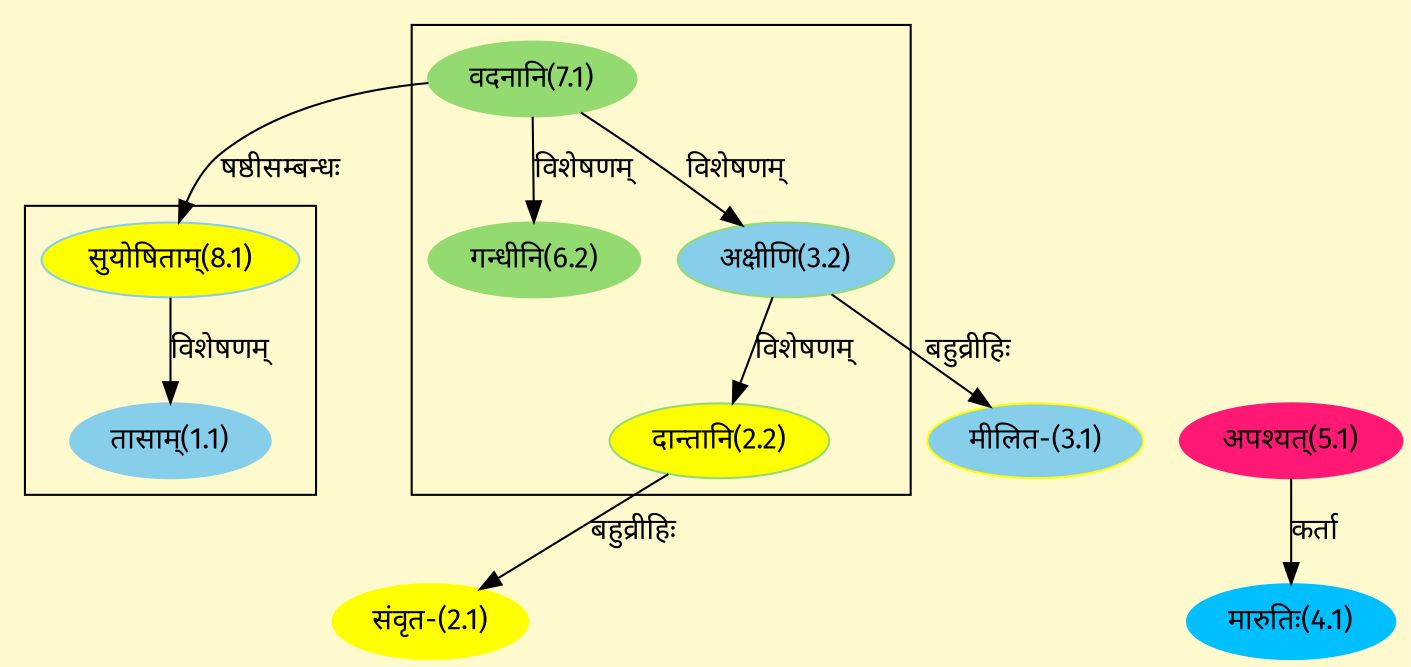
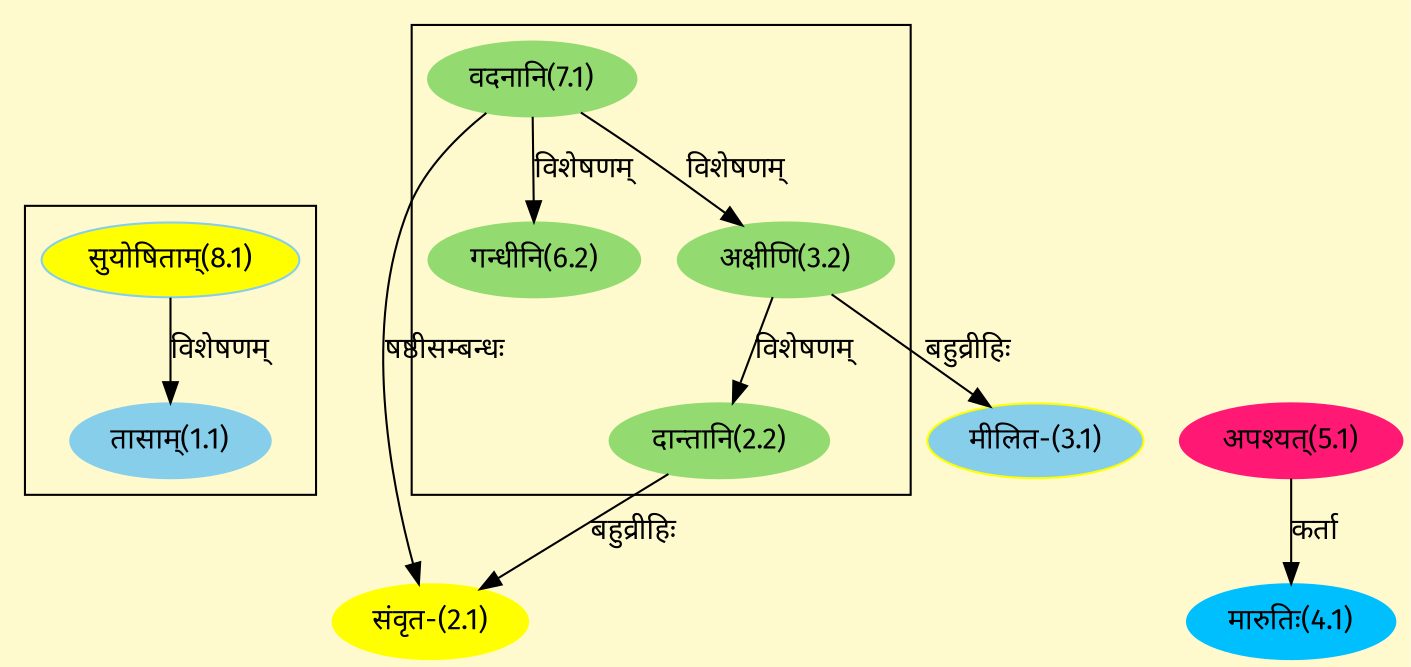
(291, 114) -> (385, 324)
(786, 260) -> (786, 260)
(719, 441) -> (719, 441)
